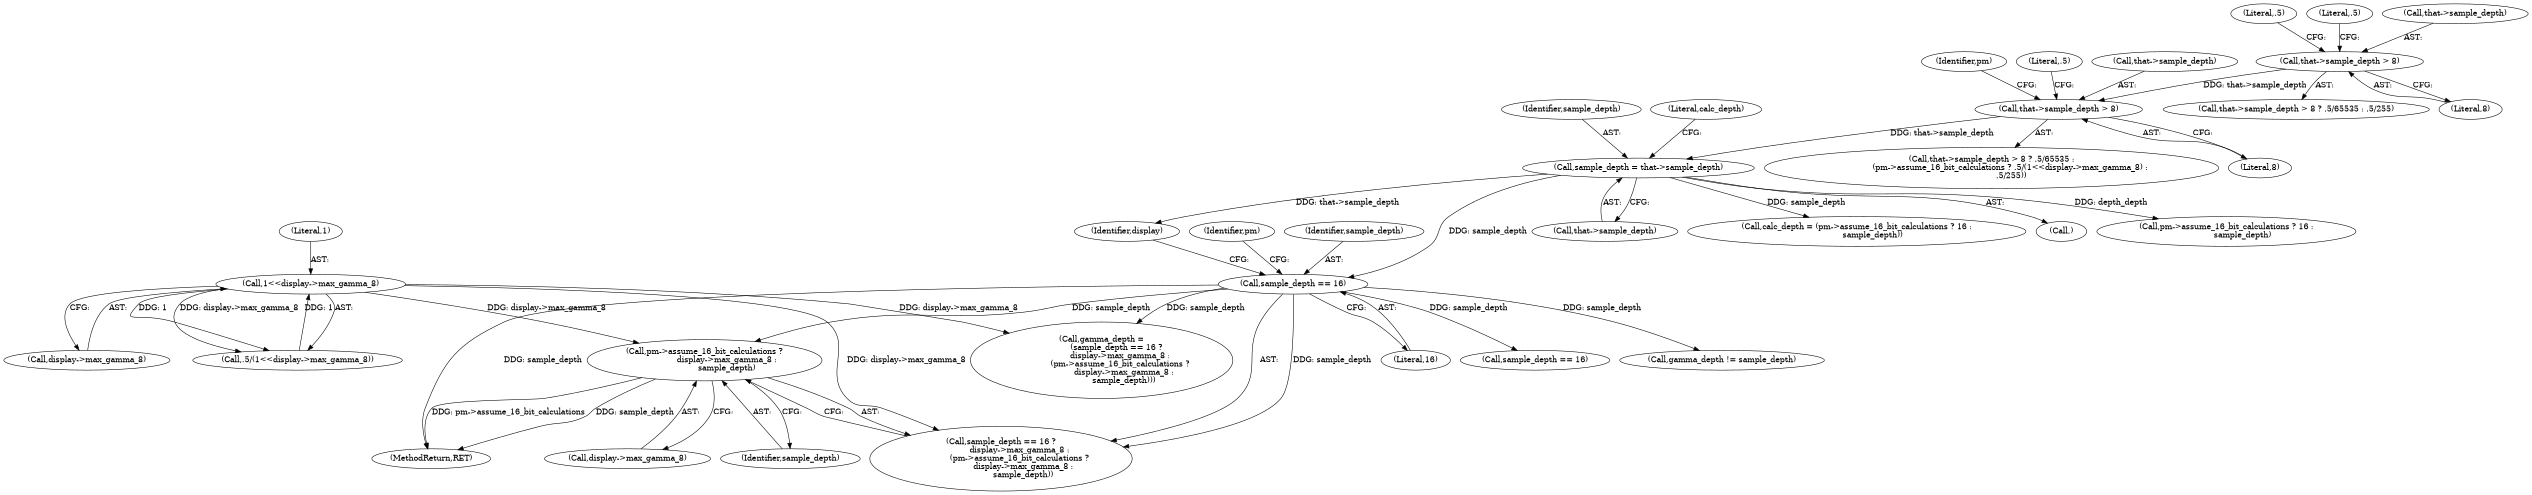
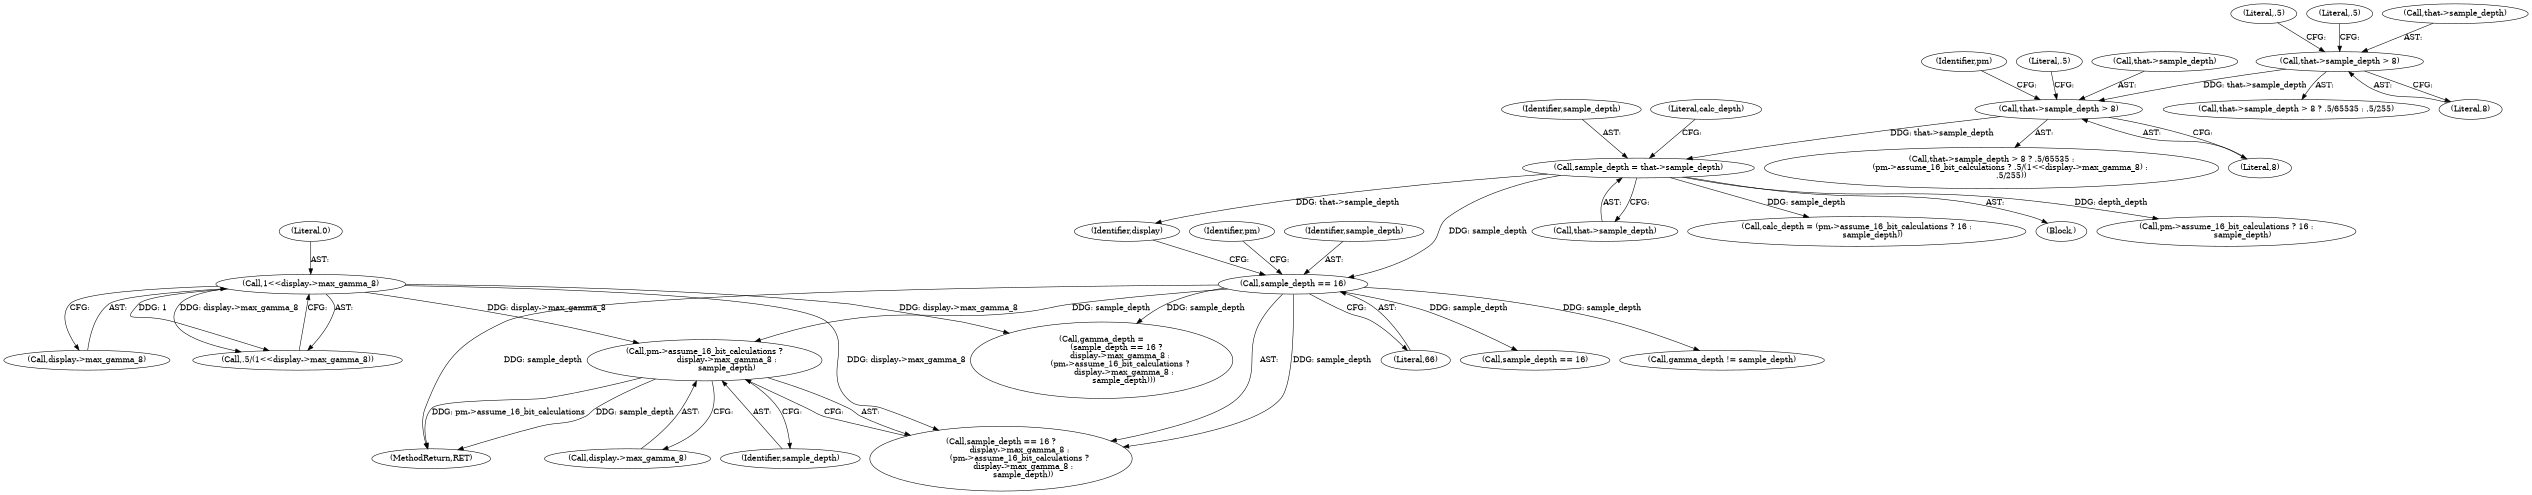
(311, 231) -> (311, 231)
(2061, 231) -> (2061, 231)
(319, 308) -> (319, 308)
(1416, 360) -> (1416, 360)
